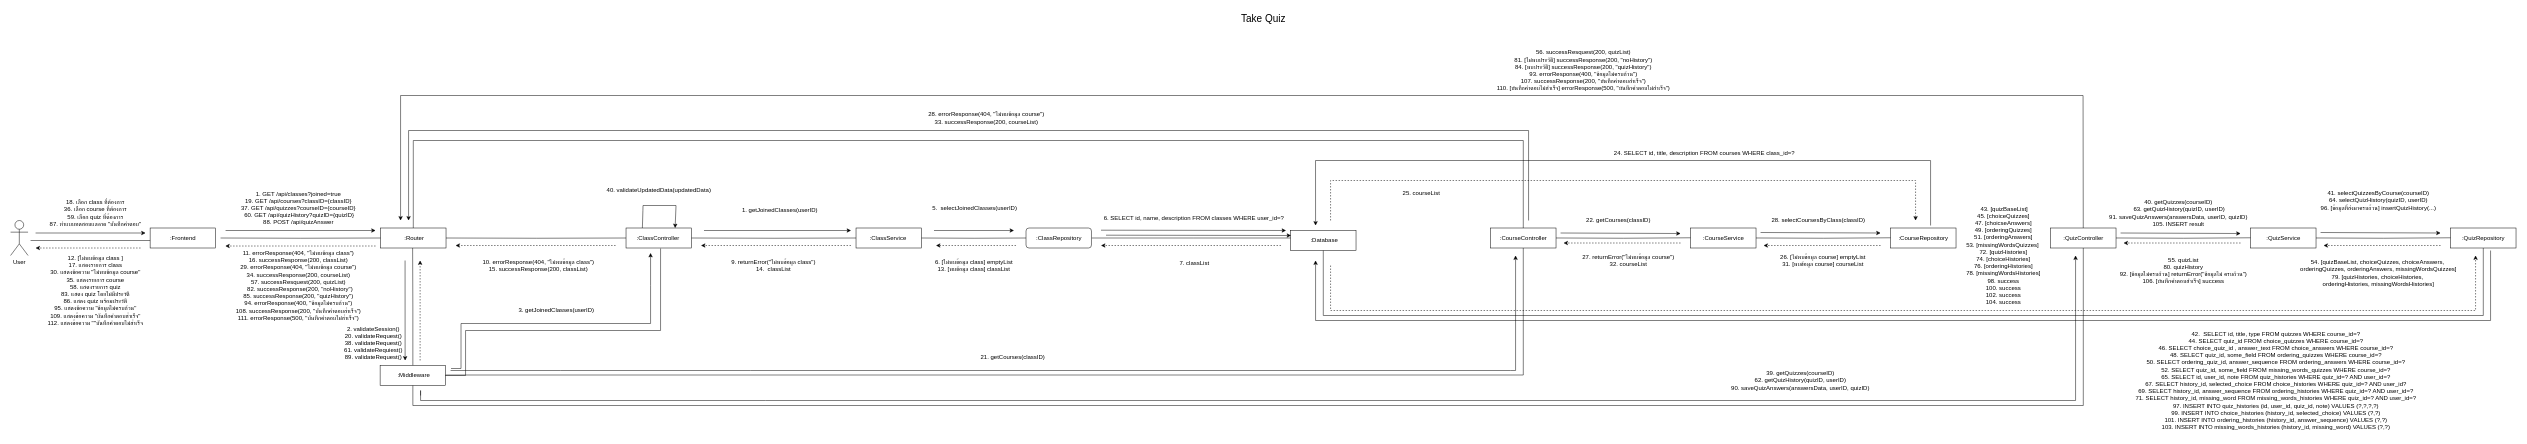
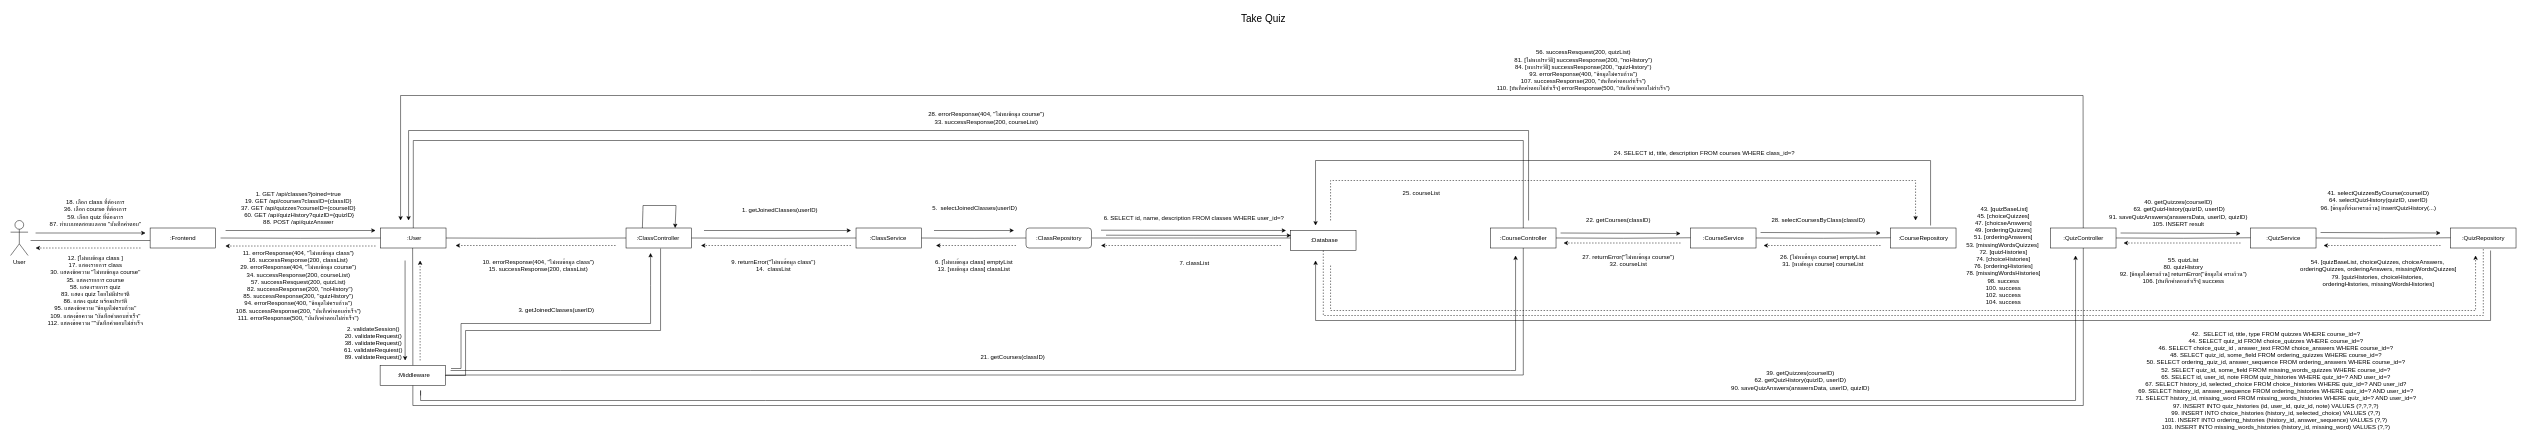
(659, 190) -> none
(414, 238) -> (414, 238)
(1904, 315) -> (1904, 315)
